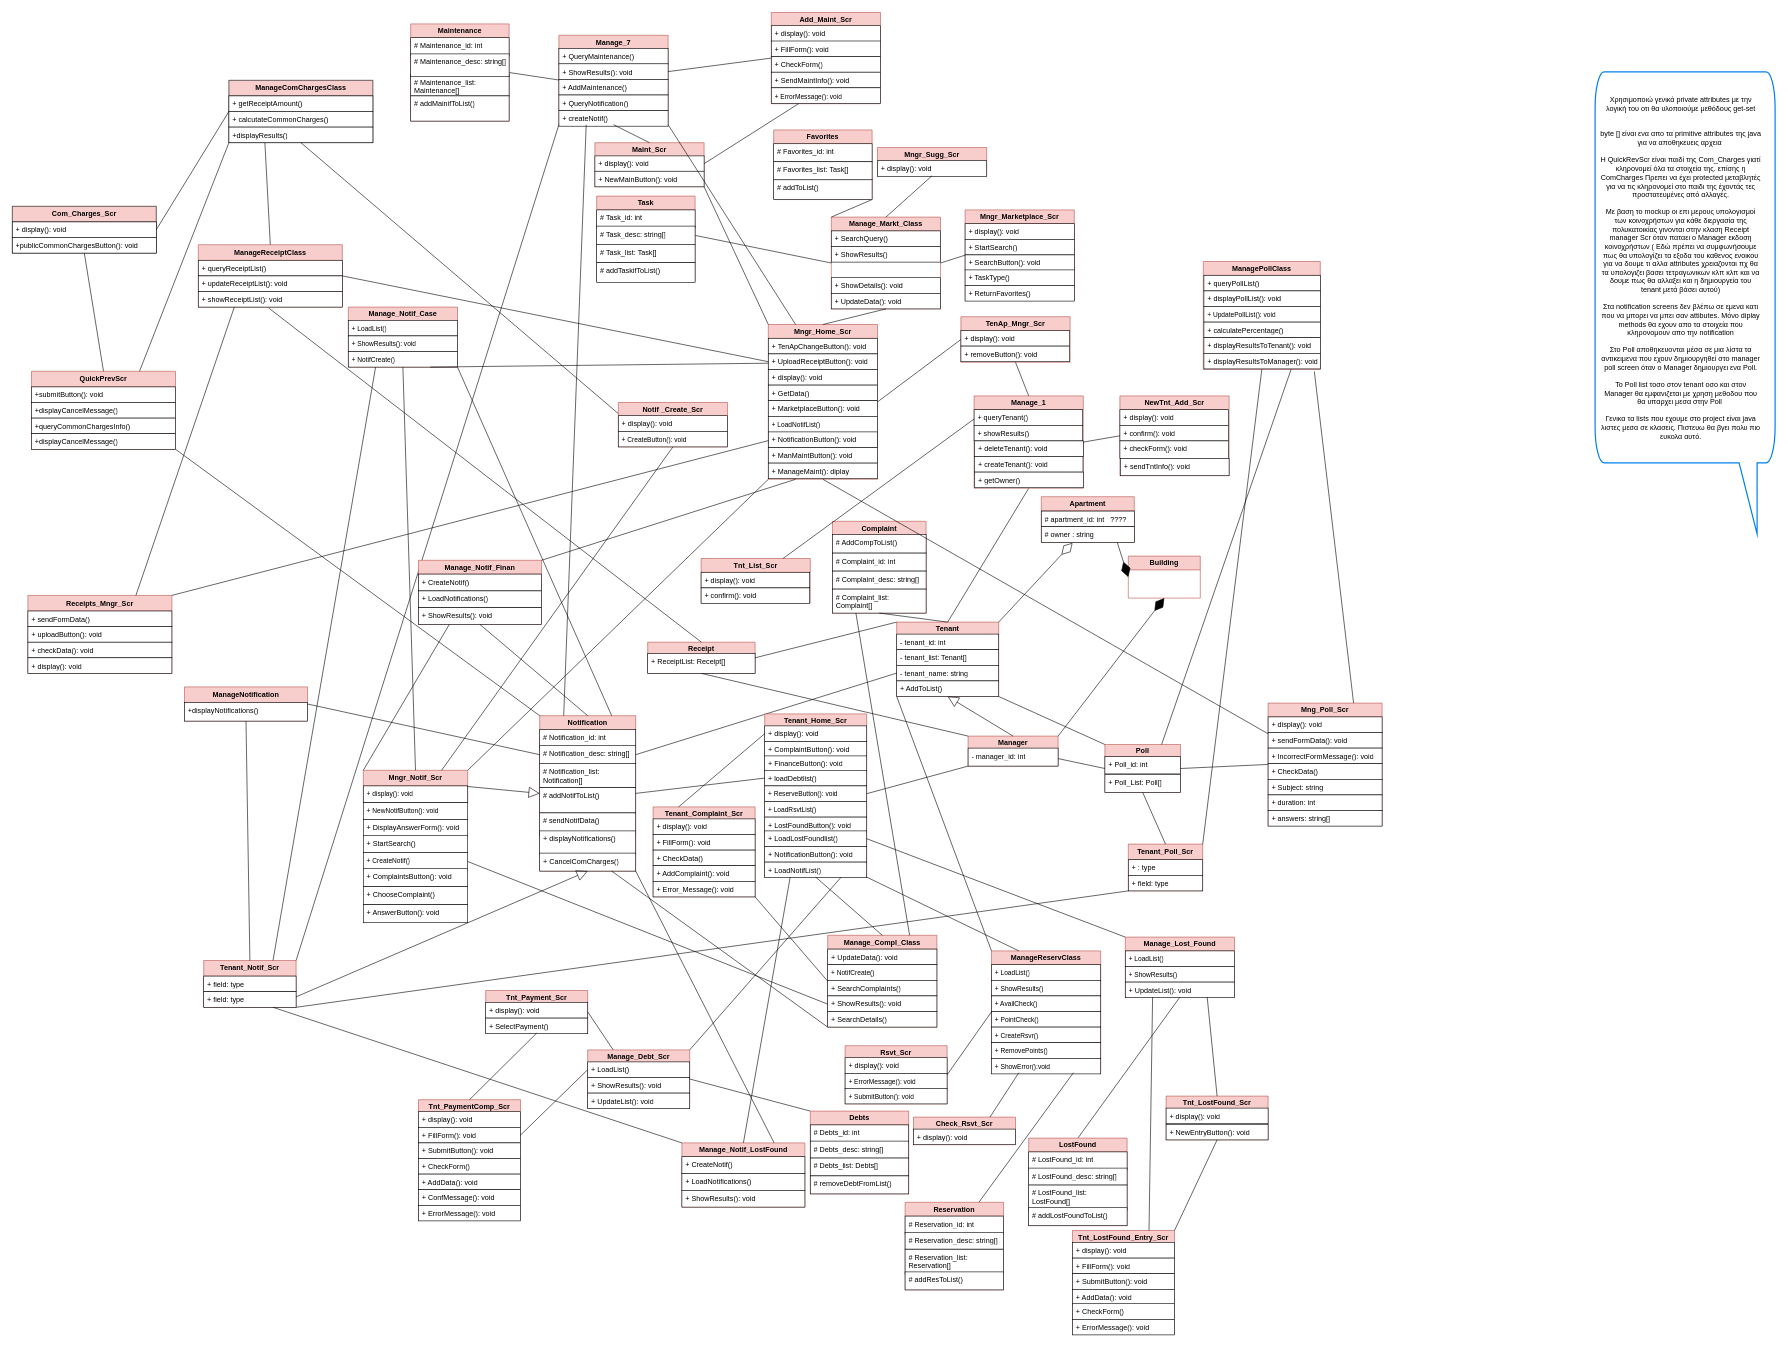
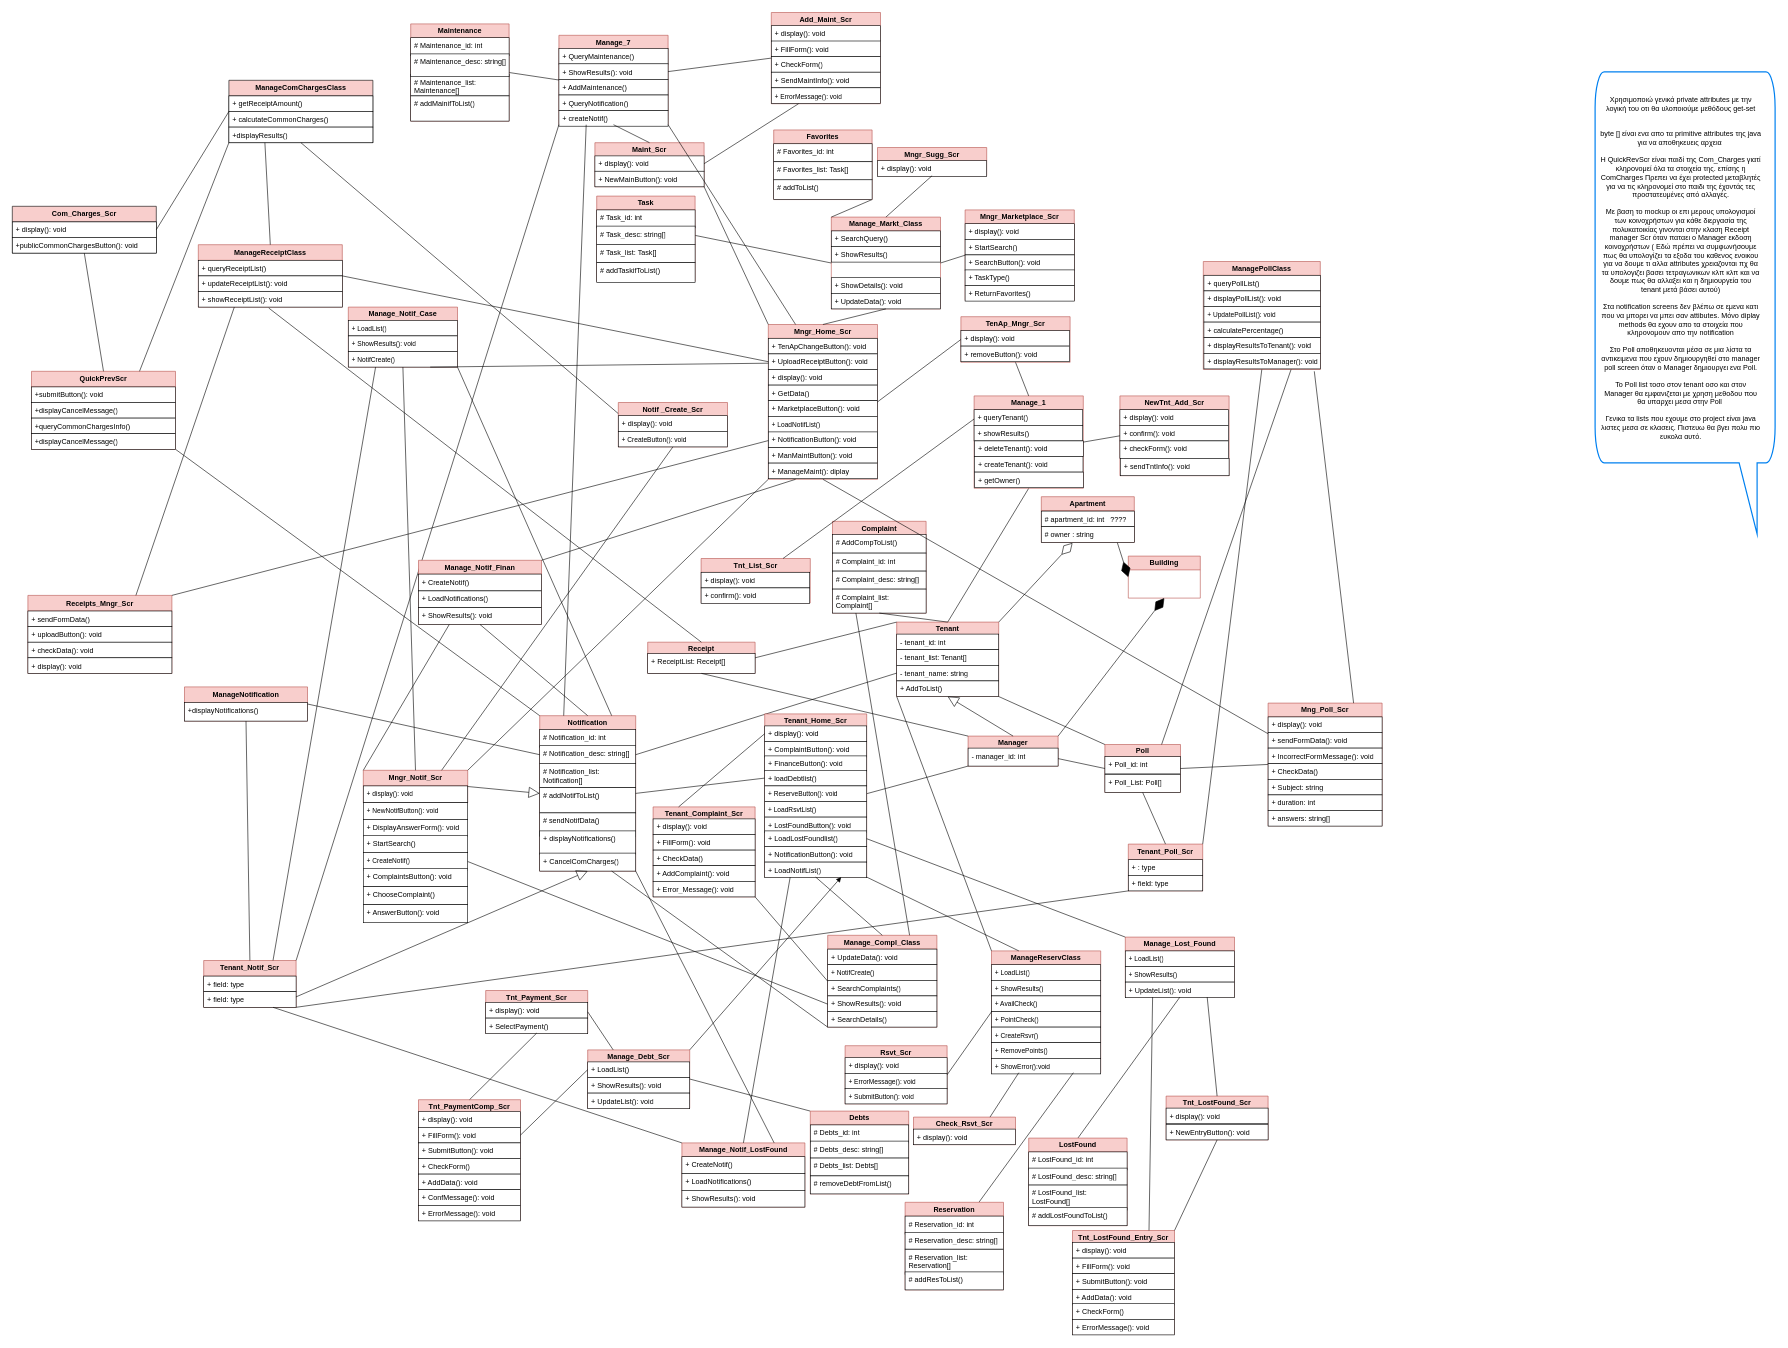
(838, 881) -> (837, 882)
